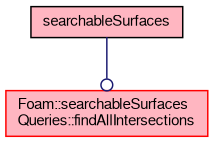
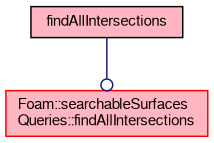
(107, 22) -> (107, 22)
